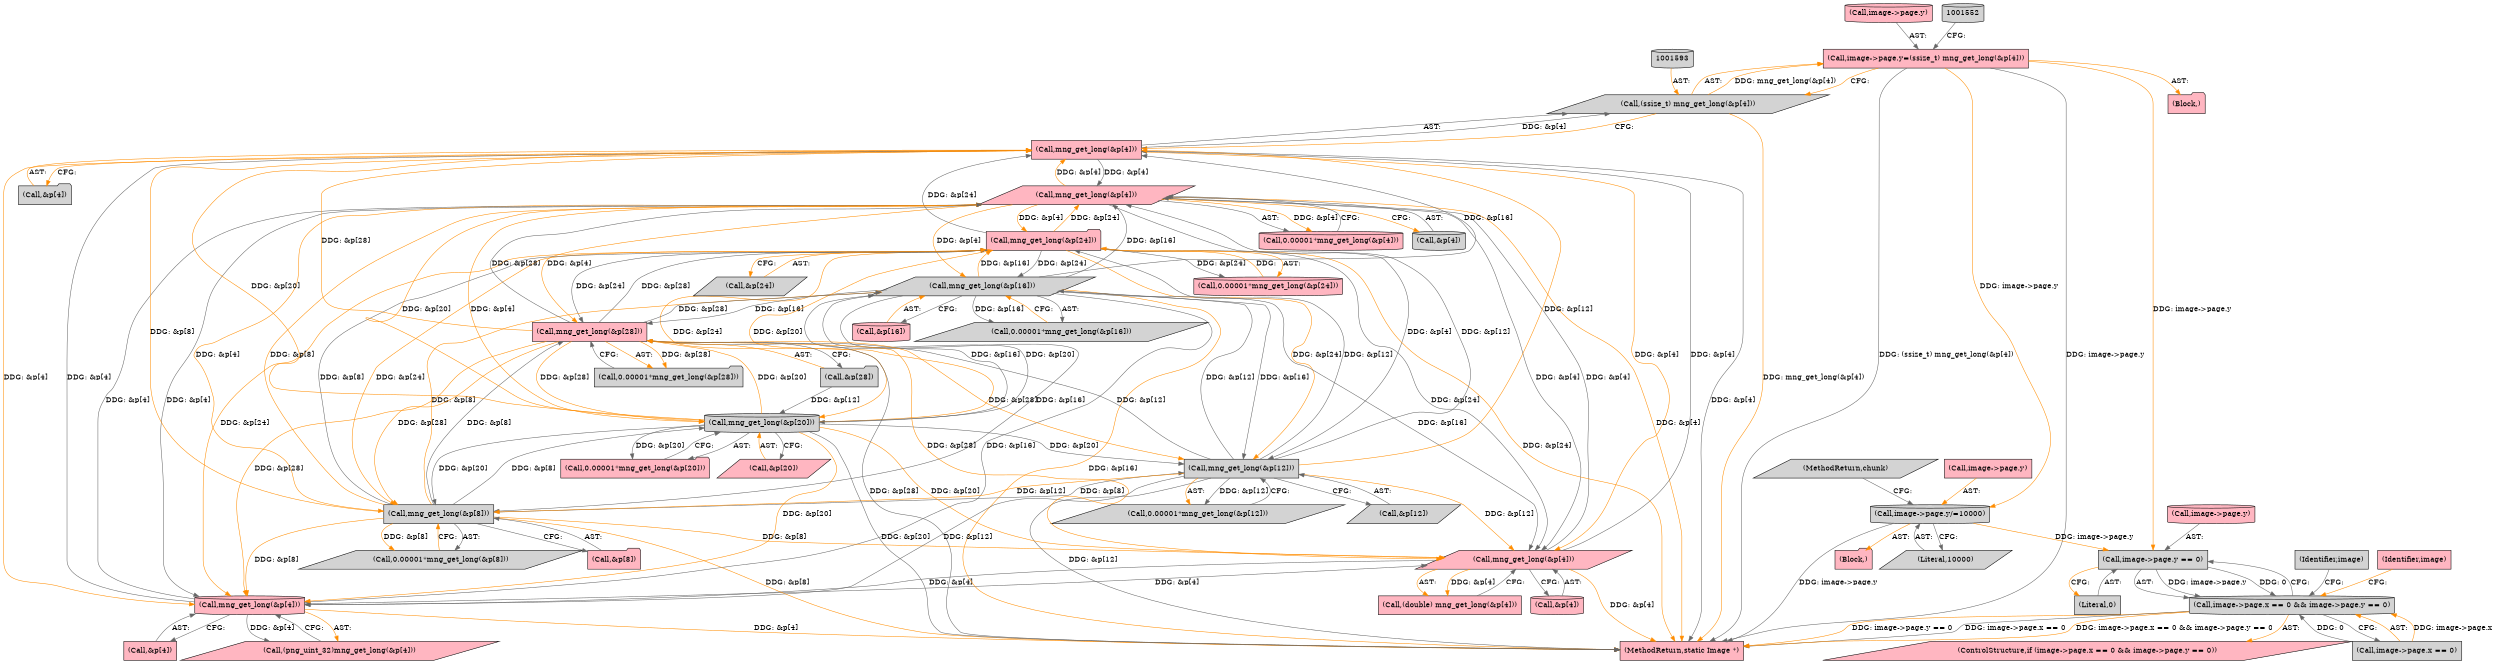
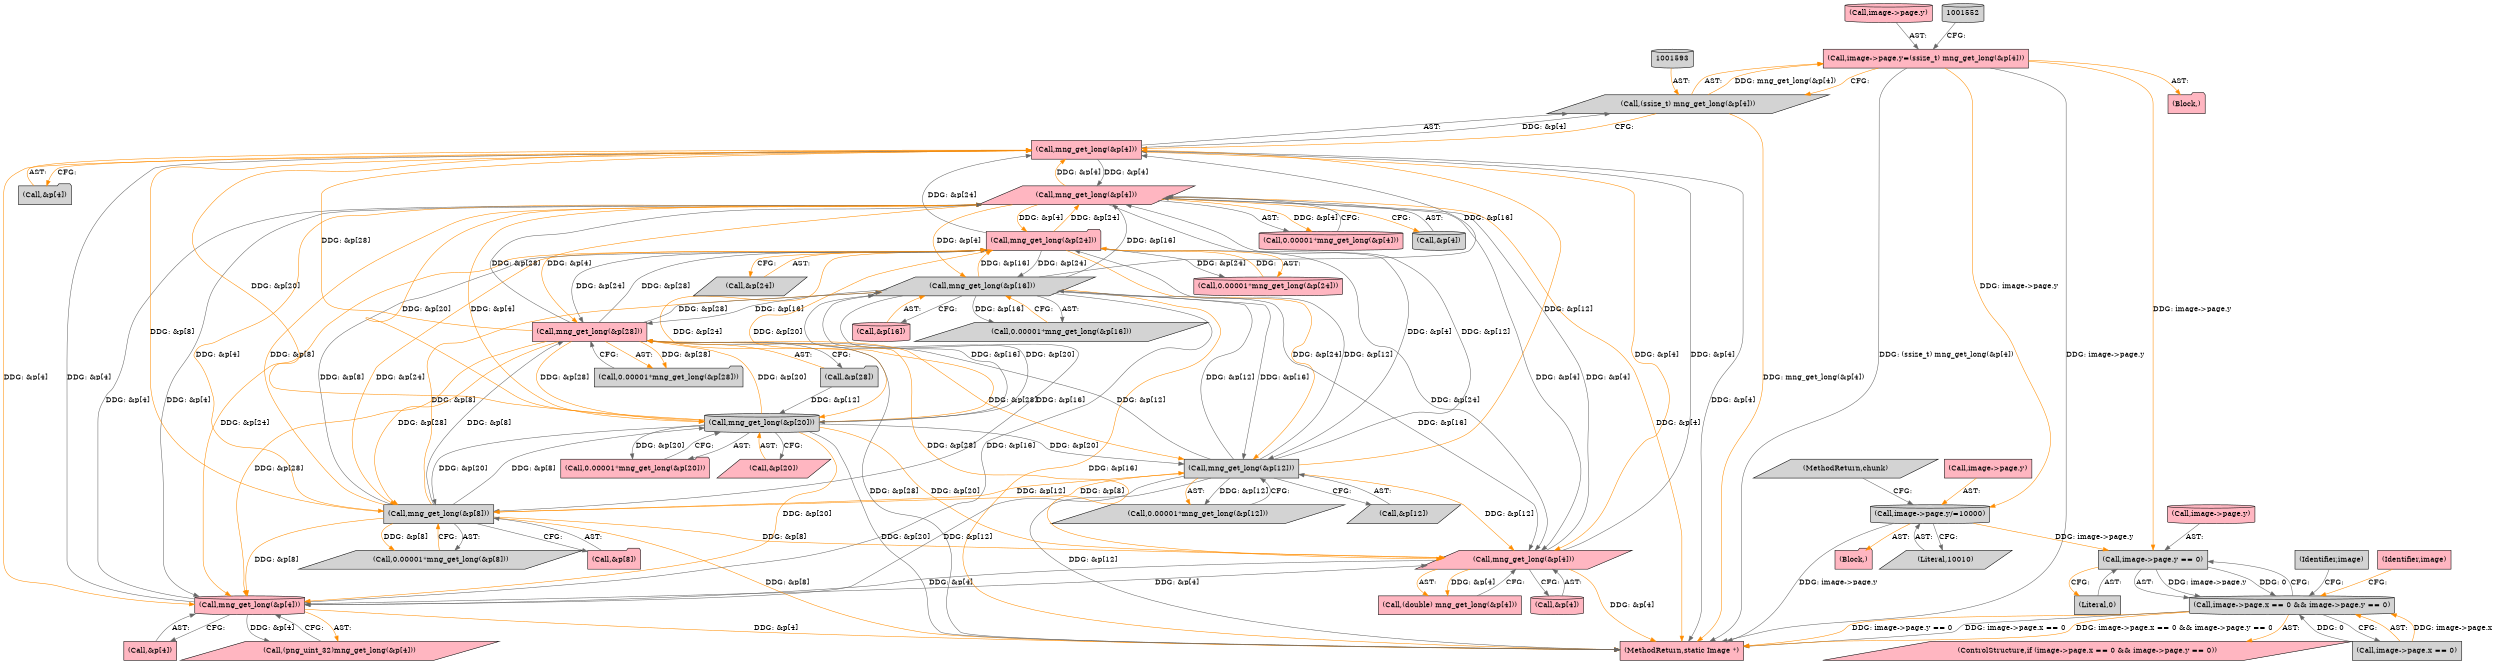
(1443, 371) -> none
(993, 498) -> (993, 498)
(1946, 560) -> (1946, 560)
